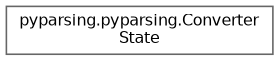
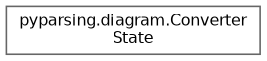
(140, 30) -> (133, 30)
